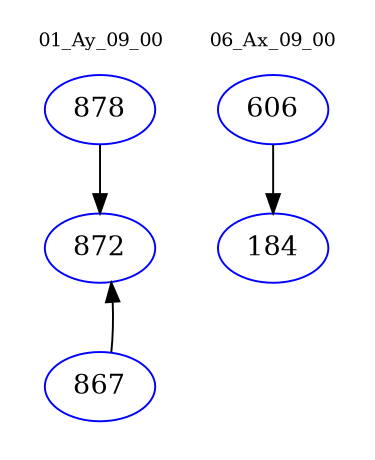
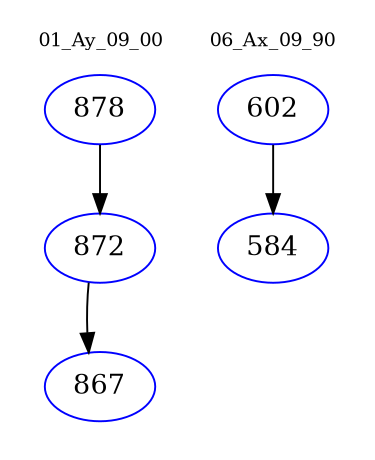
(273, 41) -> (273, 41)
(273, 110) -> (273, 110)
(273, 248) -> (273, 248)
(113, 327) -> (87, 308)
